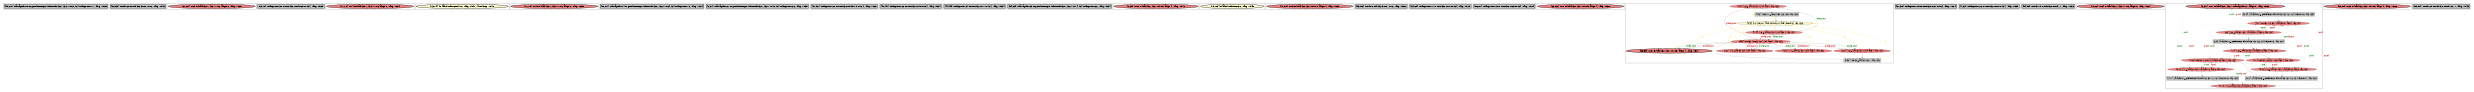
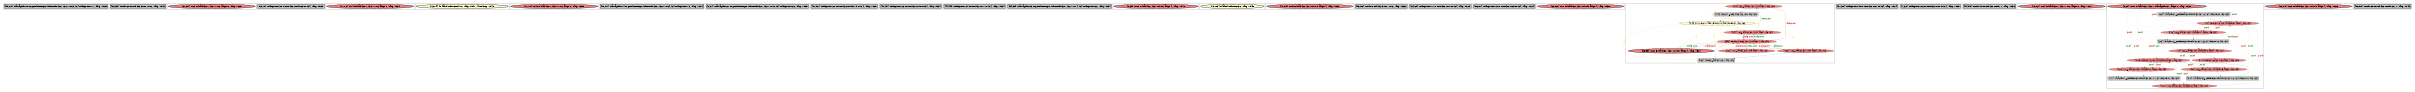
(1803, 51) -> none
